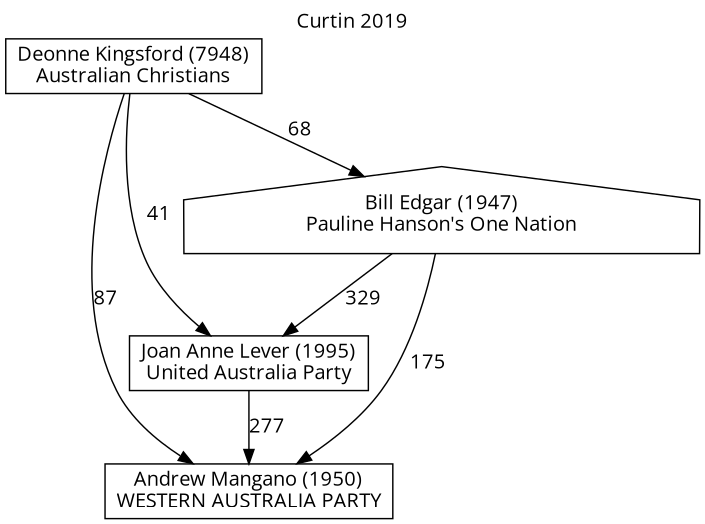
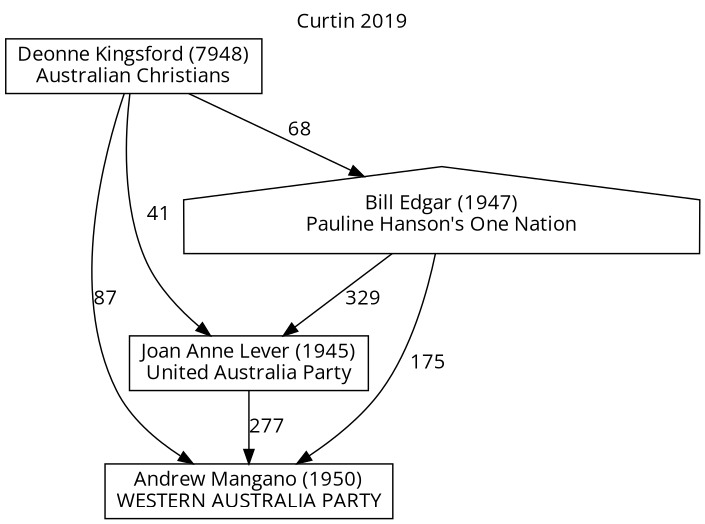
(249, 363) -> (249, 363)
